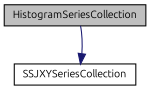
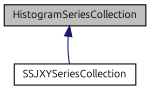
(82, 40) -> (68, 50)
